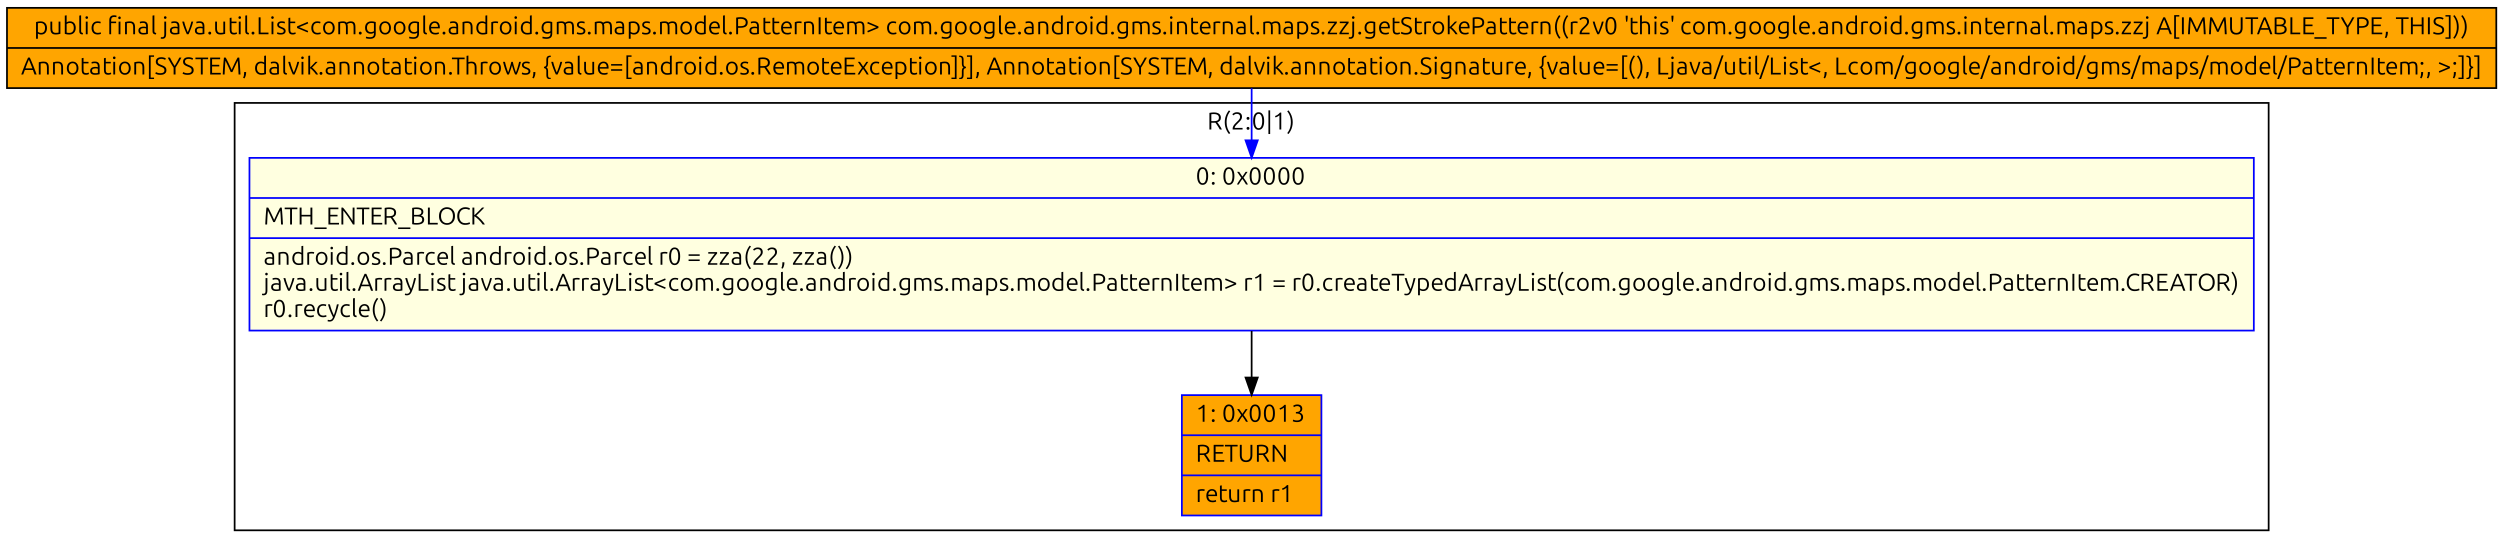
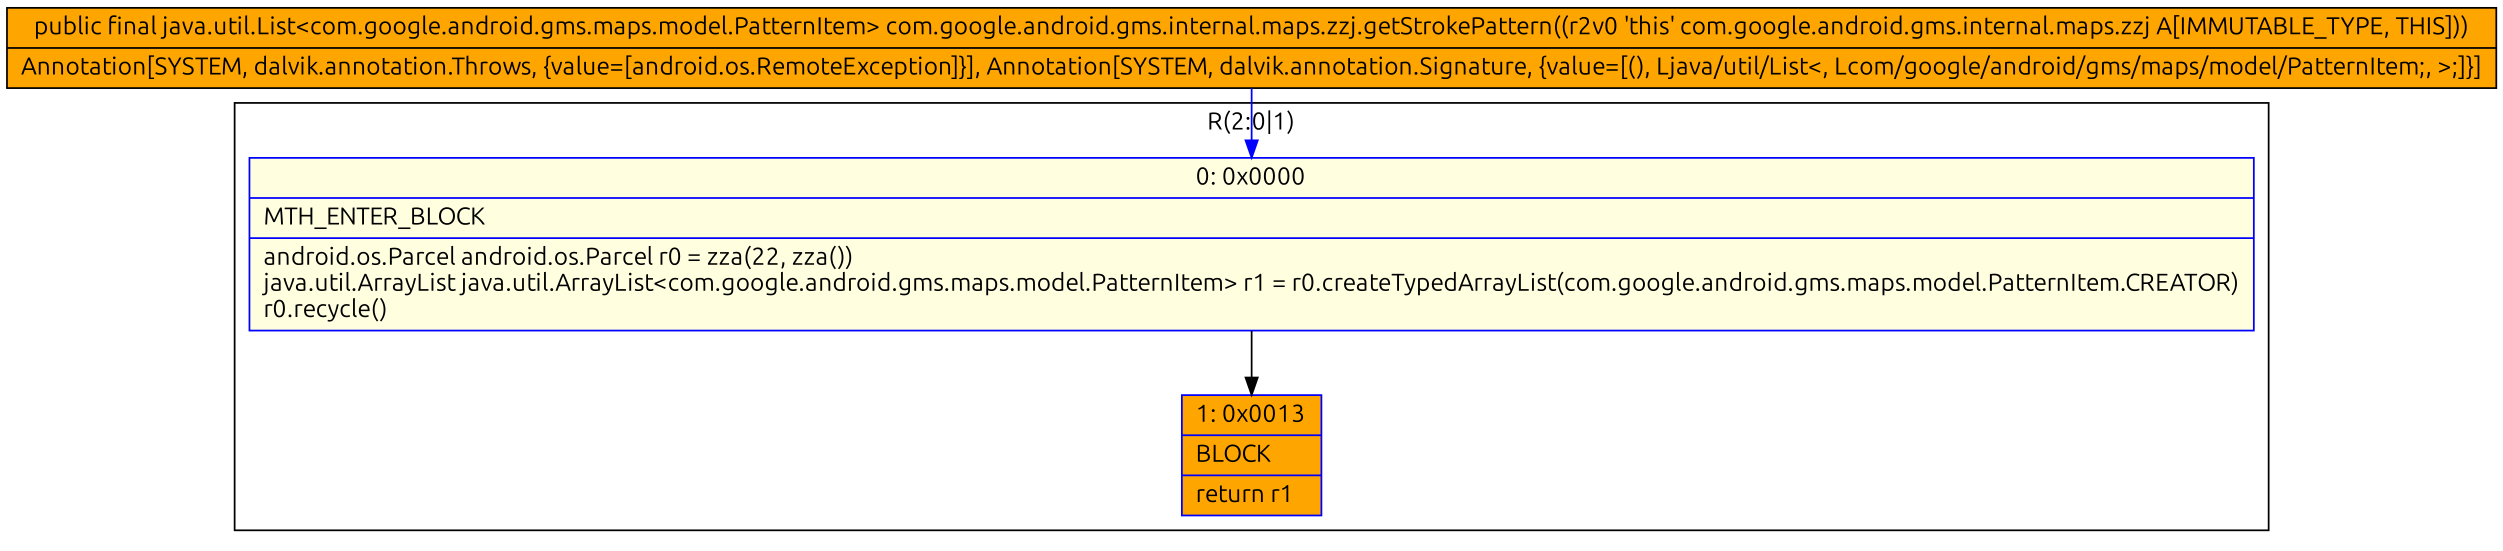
(1242, 454) -> (1233, 454)
